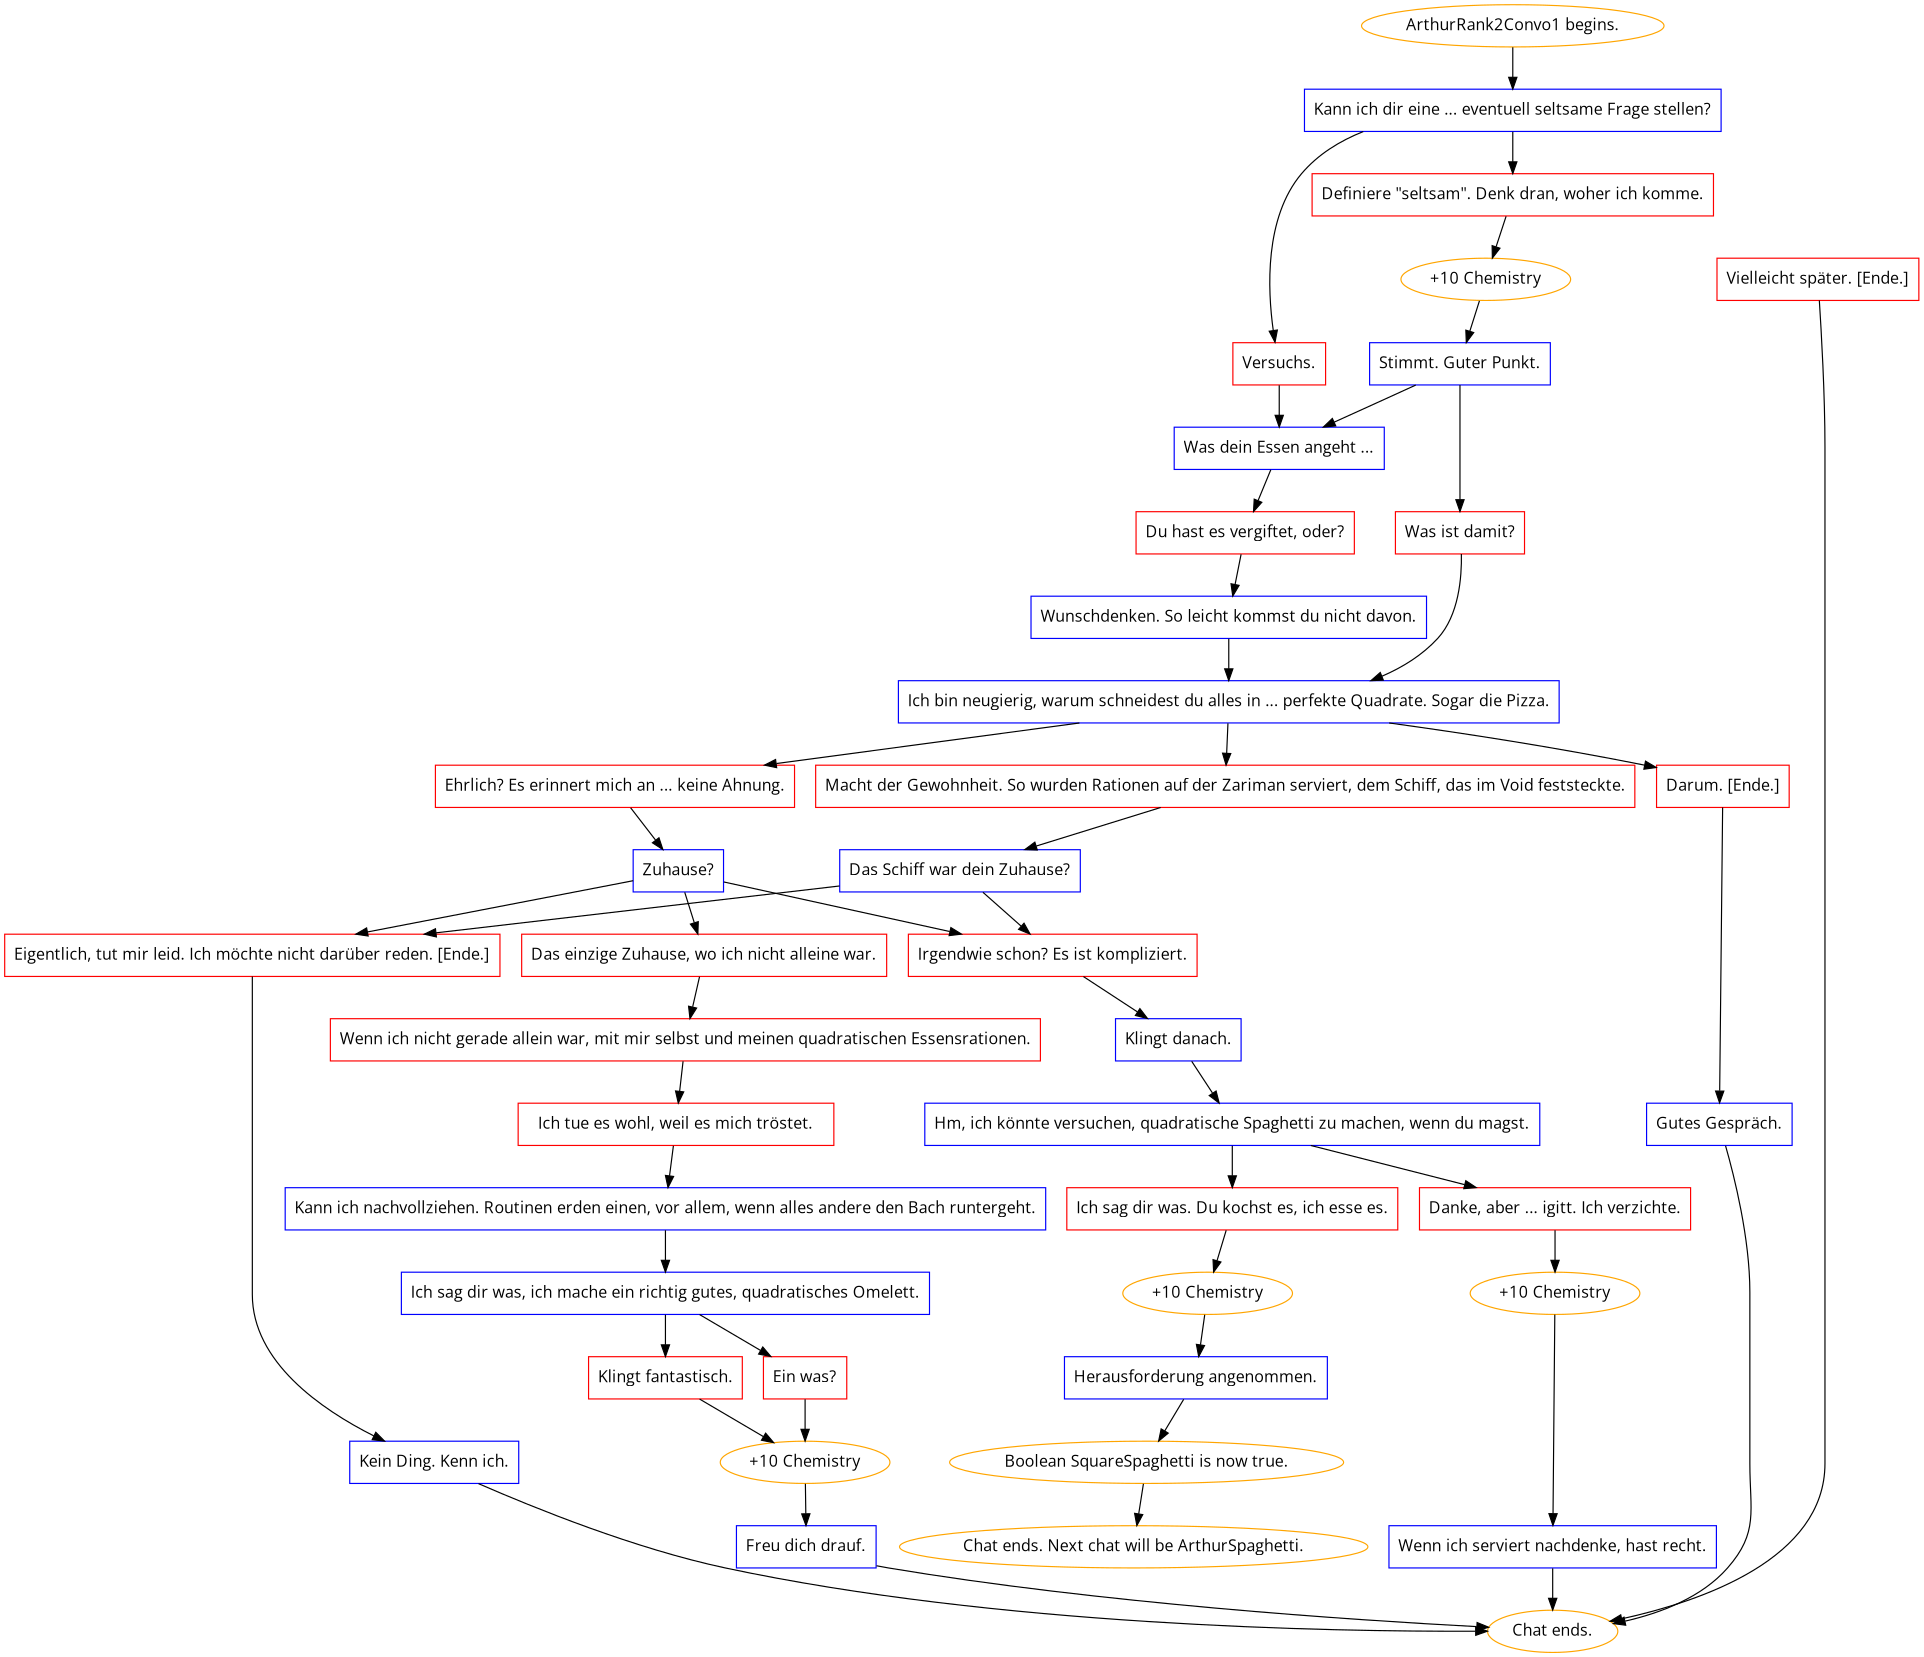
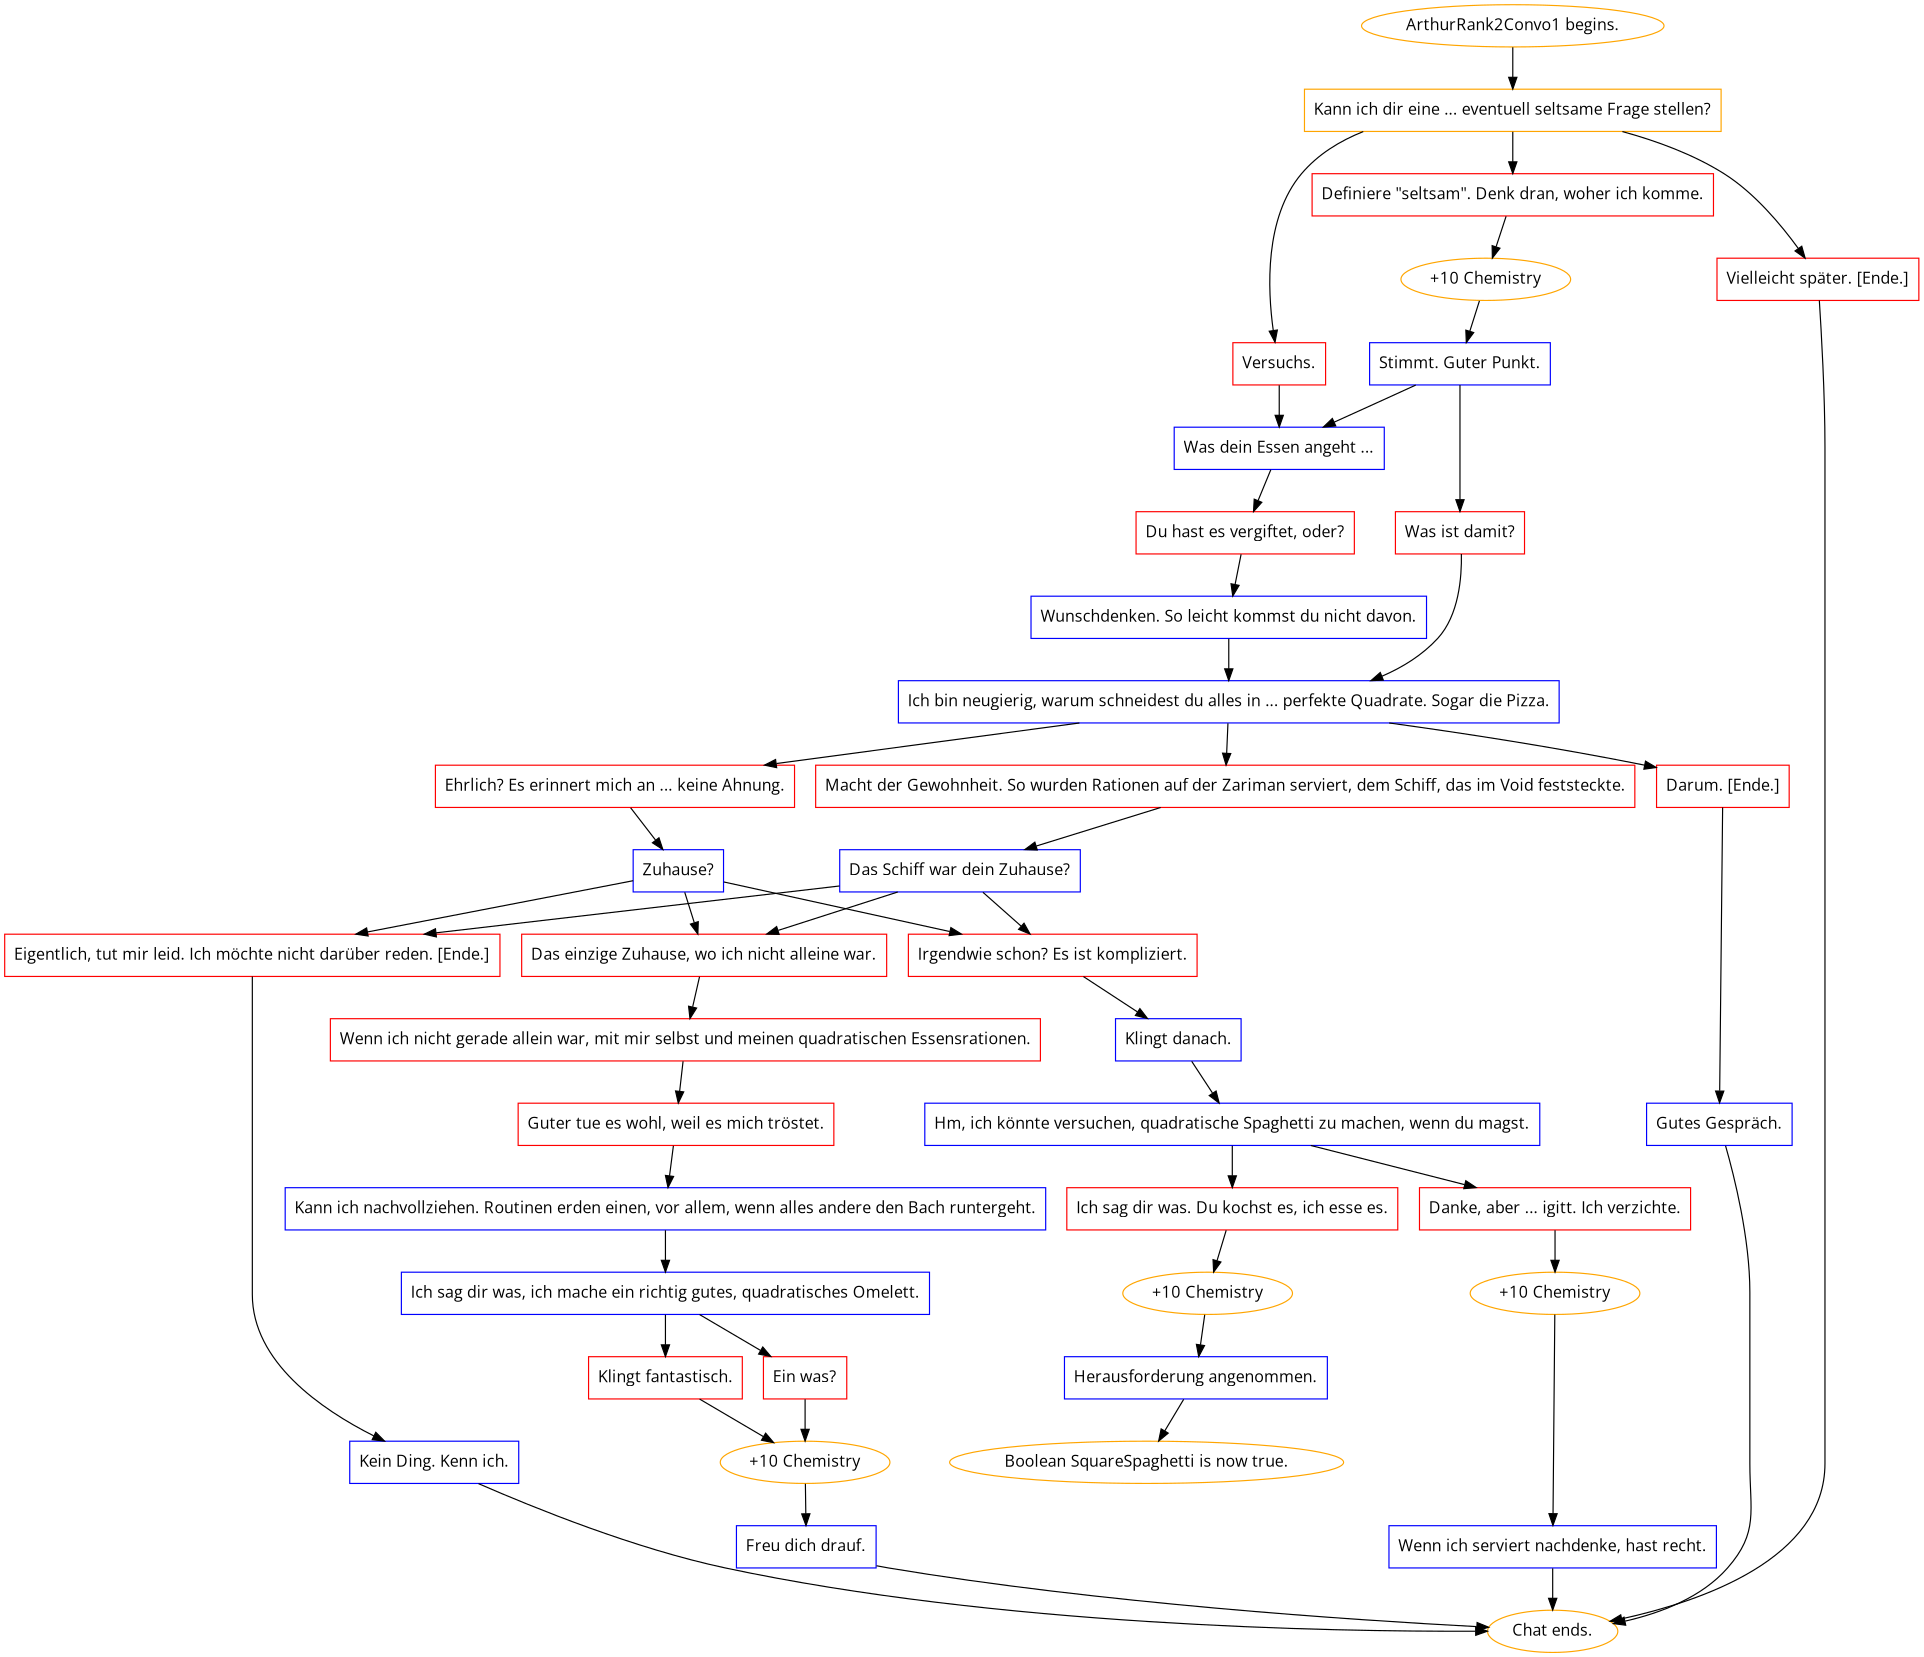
(1513, 110) -> (1513, 110)
none -> (1722, 173)
none -> (832, 913)
(676, 1124) -> (676, 1124)
(1134, 1547) -> none
